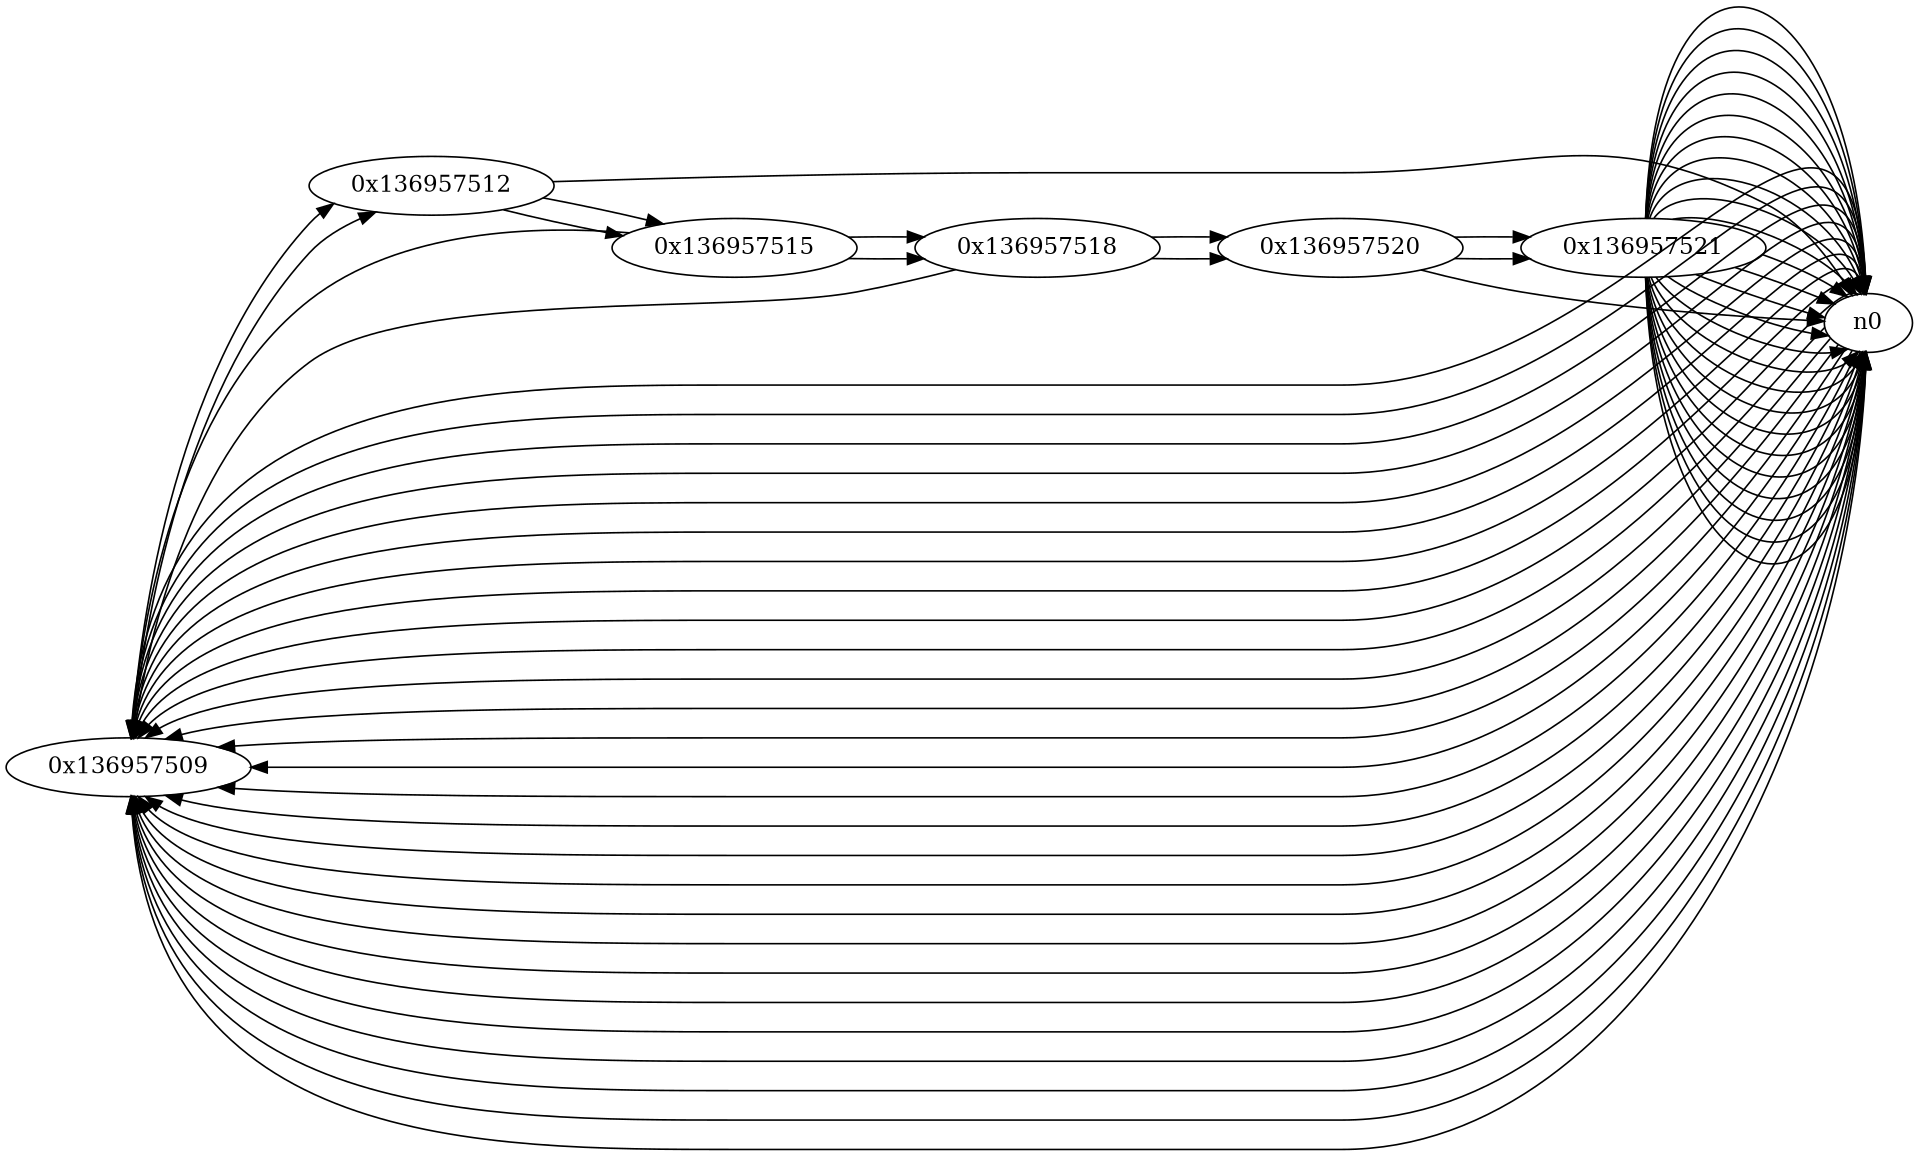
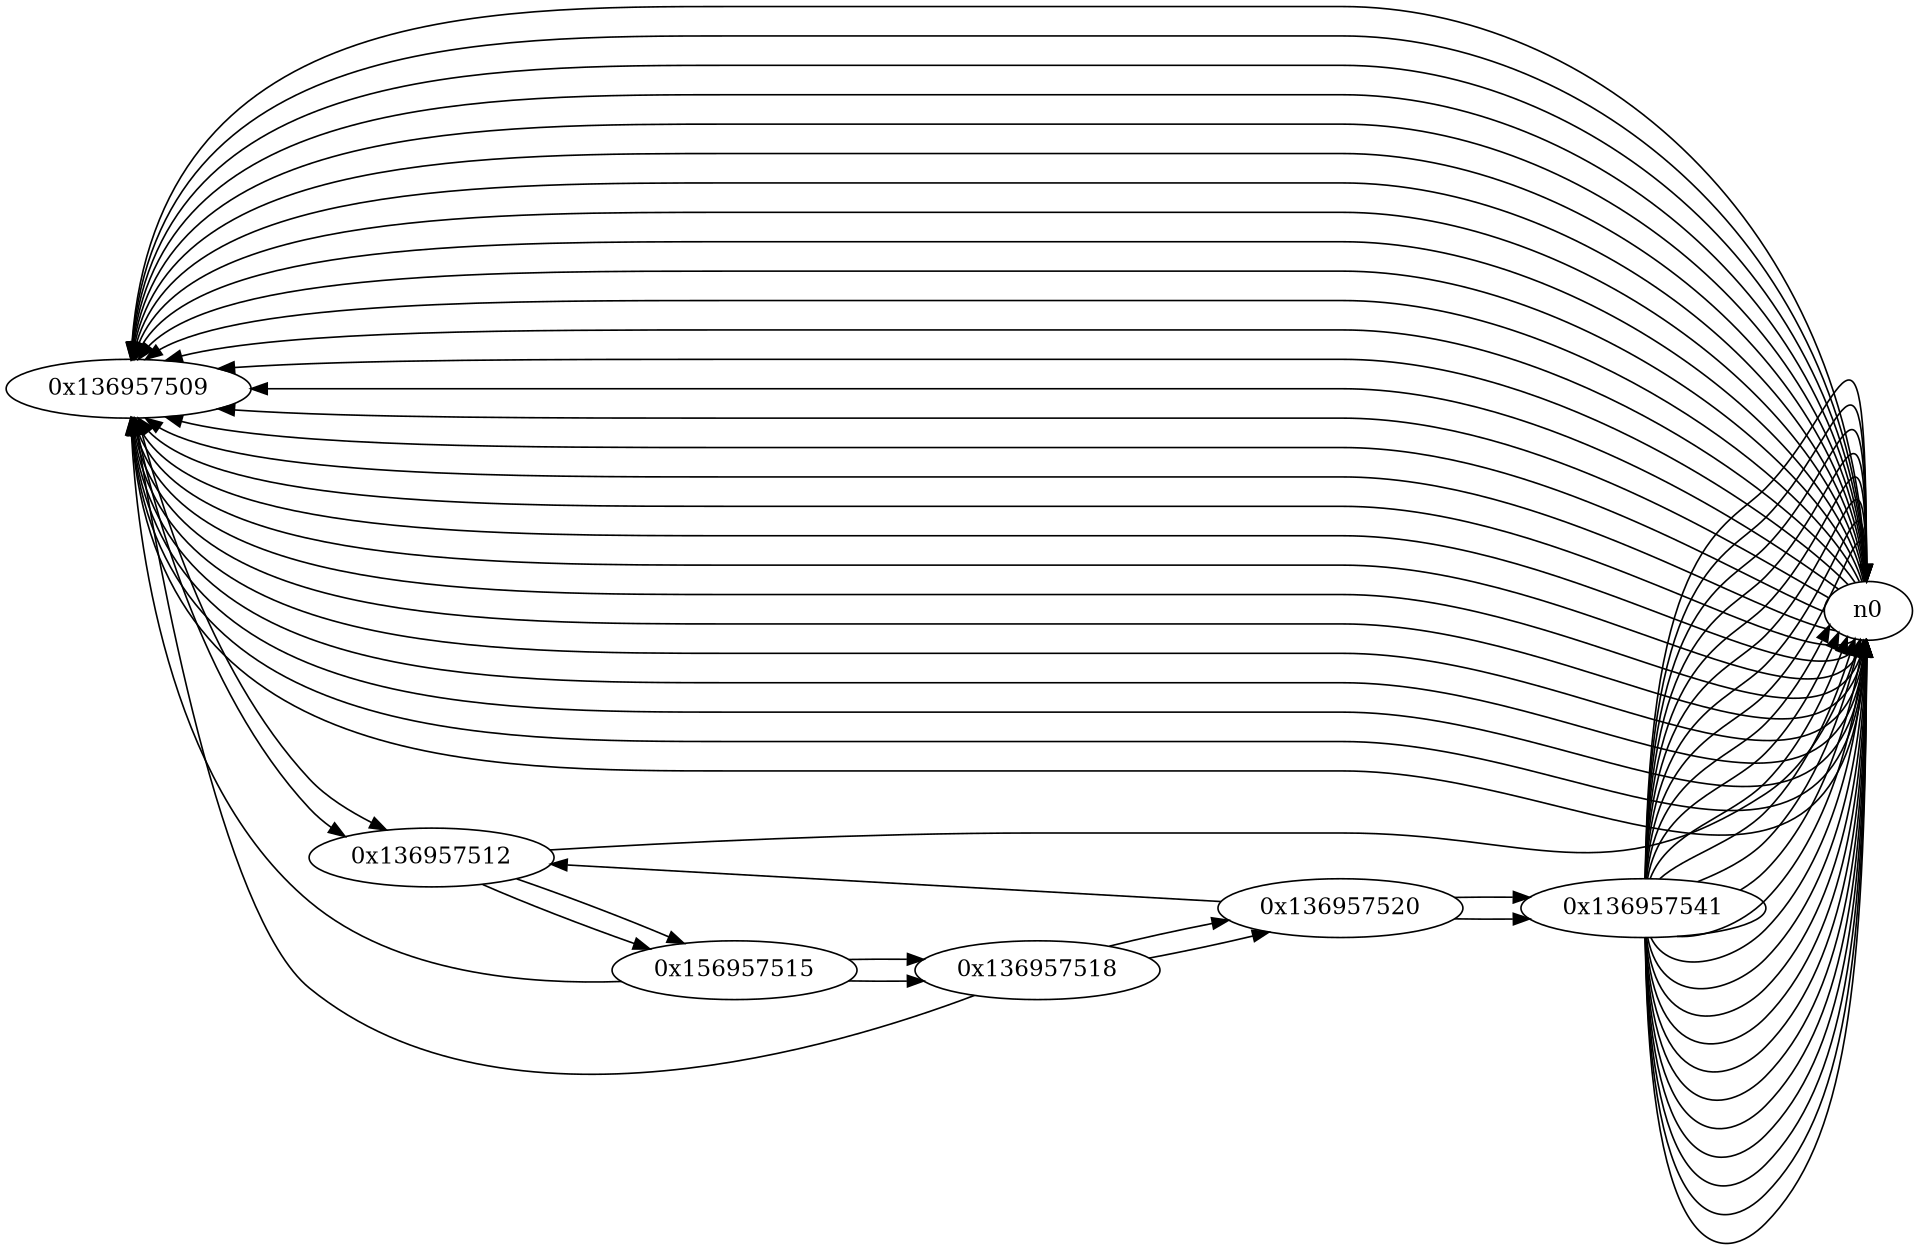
(735, 248) -> (735, 970)
(1643, 248) -> (1643, 908)
(1603, 303) -> (894, 883)
